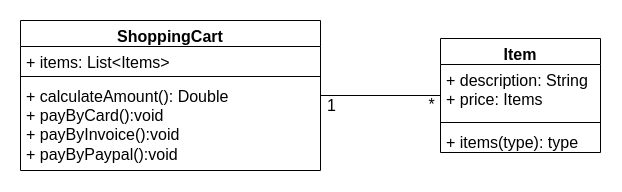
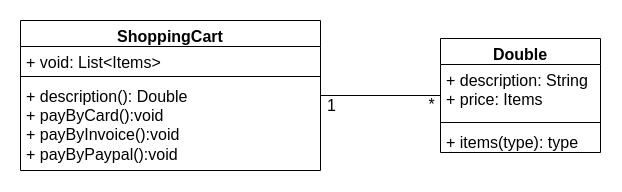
(521, 55) -> (521, 55)
(106, 63) -> (101, 63)
(135, 126) -> (117, 126)
